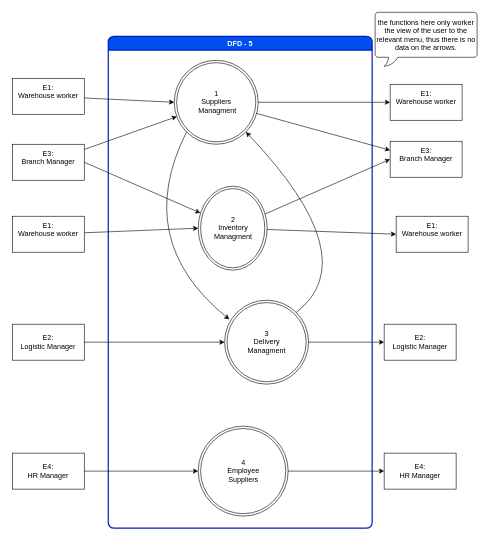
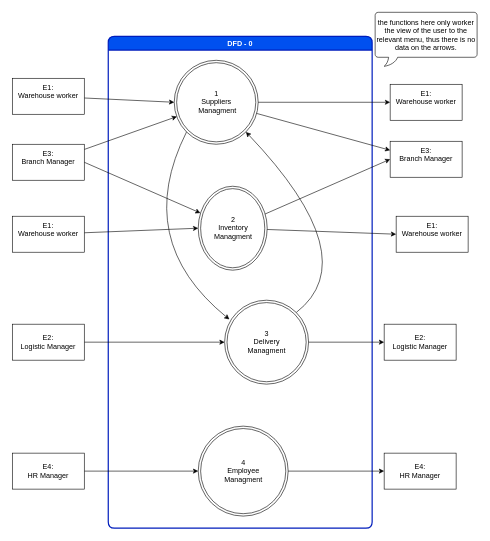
(240, 44) -> (240, 44)
(244, 471) -> (244, 471)
